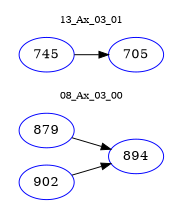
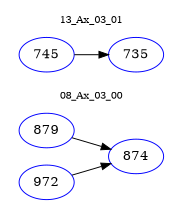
(136, 55) -> (136, 55)
(136, 156) -> (136, 156)
(47, 182) -> (47, 182)
